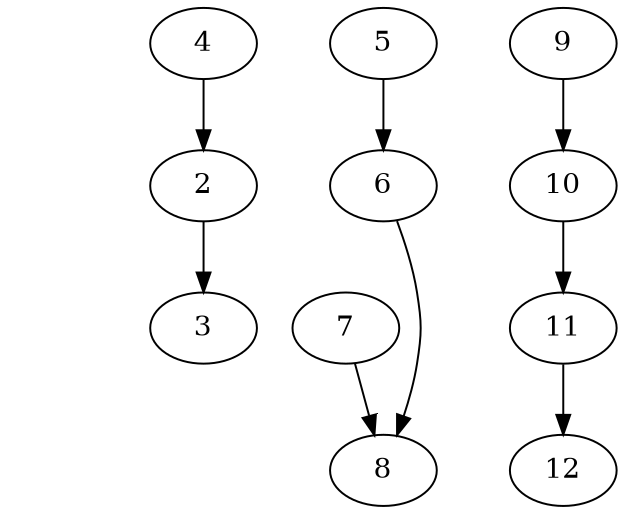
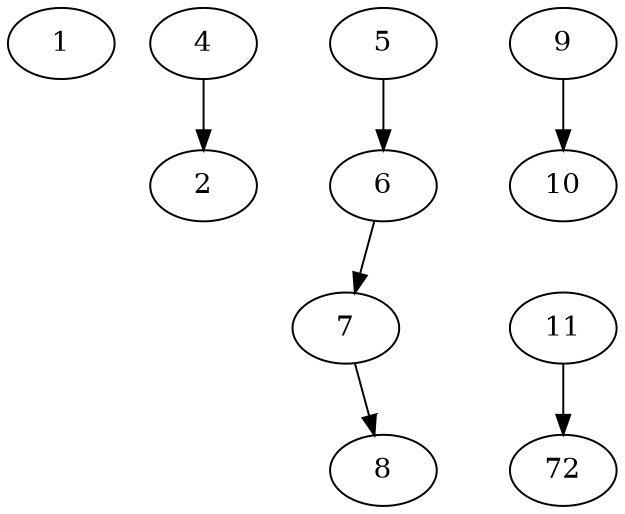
none -> (61, 43)
(563, 247) -> none
(420, 318) -> (367, 247)
(204, 328) -> none
(563, 470) -> (563, 470)
